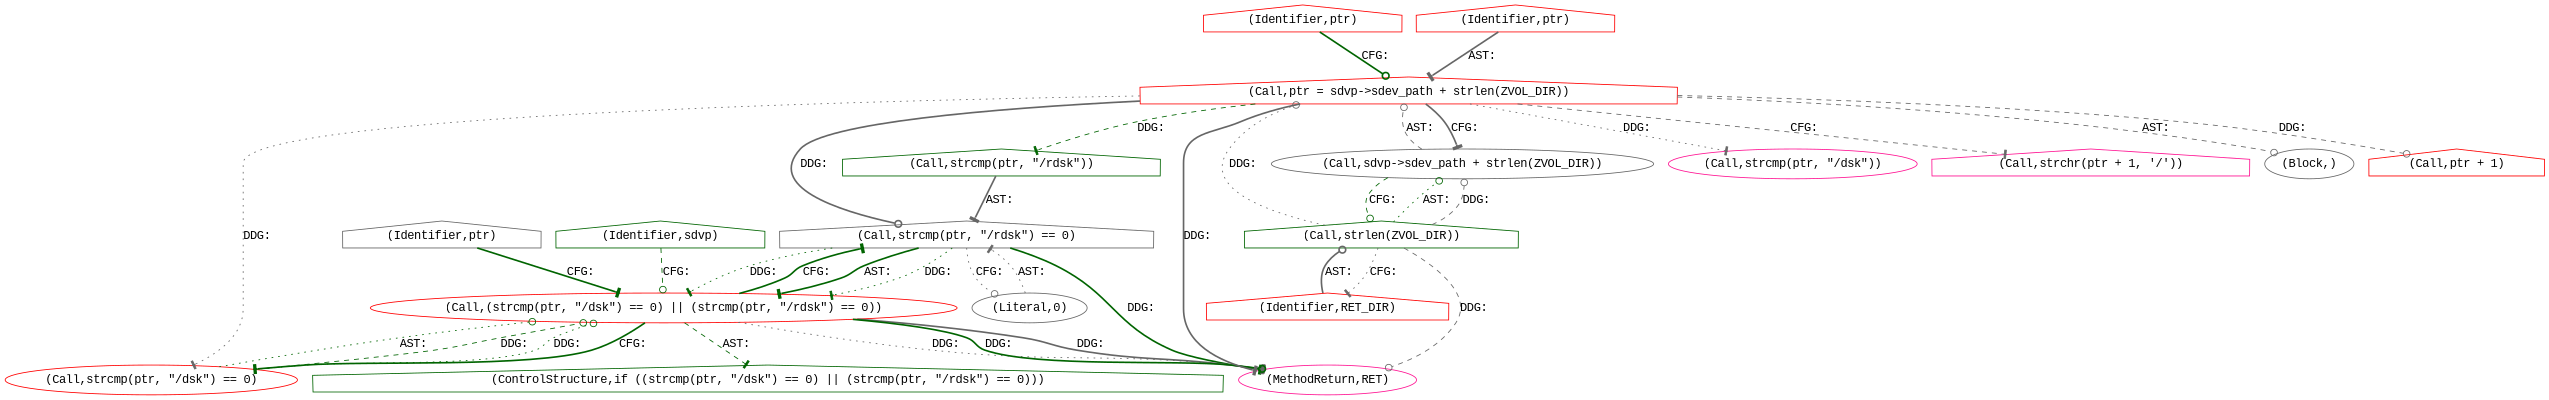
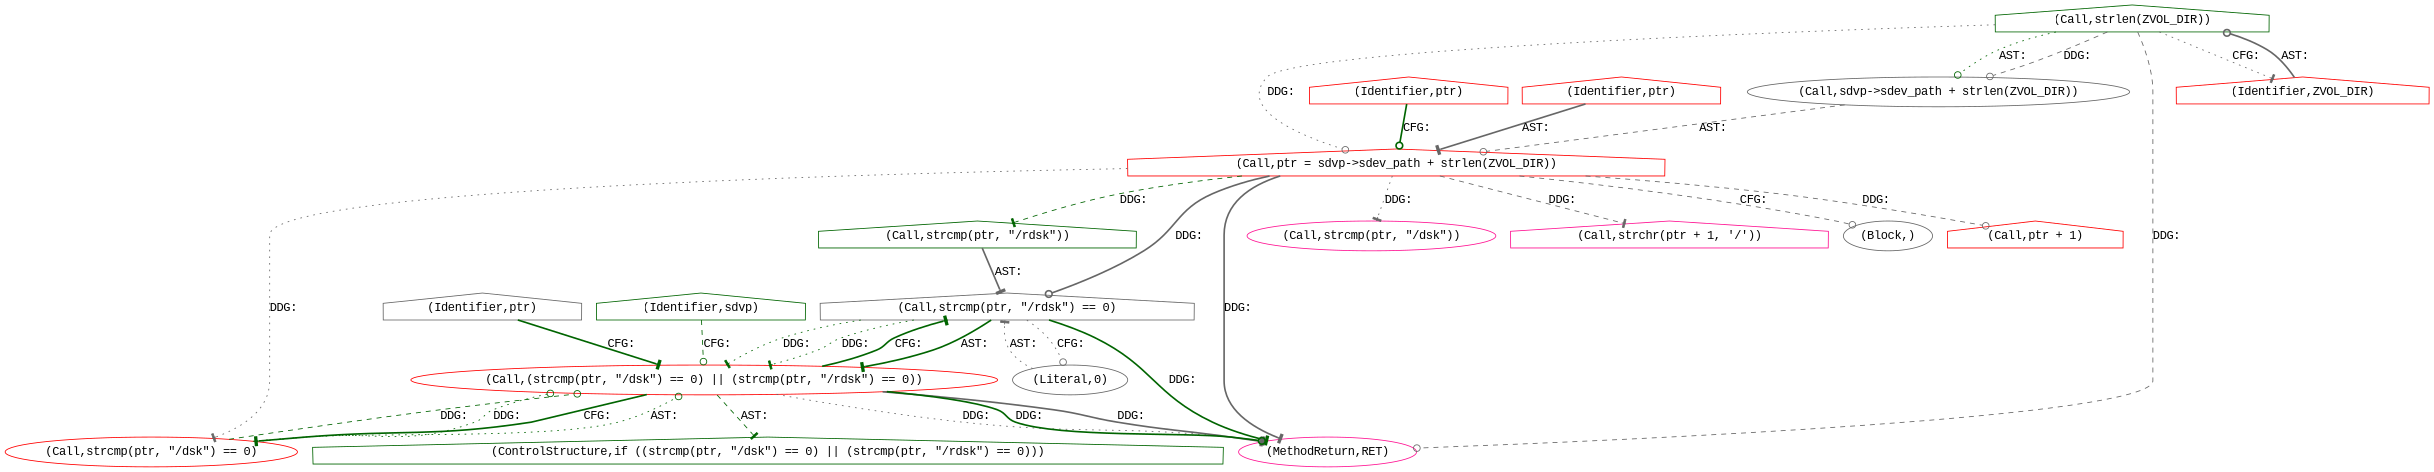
(1444, 122) -> none
(1808, 128) -> (1566, 200)
(2160, 128) -> (1757, 200)
(1370, 193) -> none
(1328, 308) -> (2303, 92)
